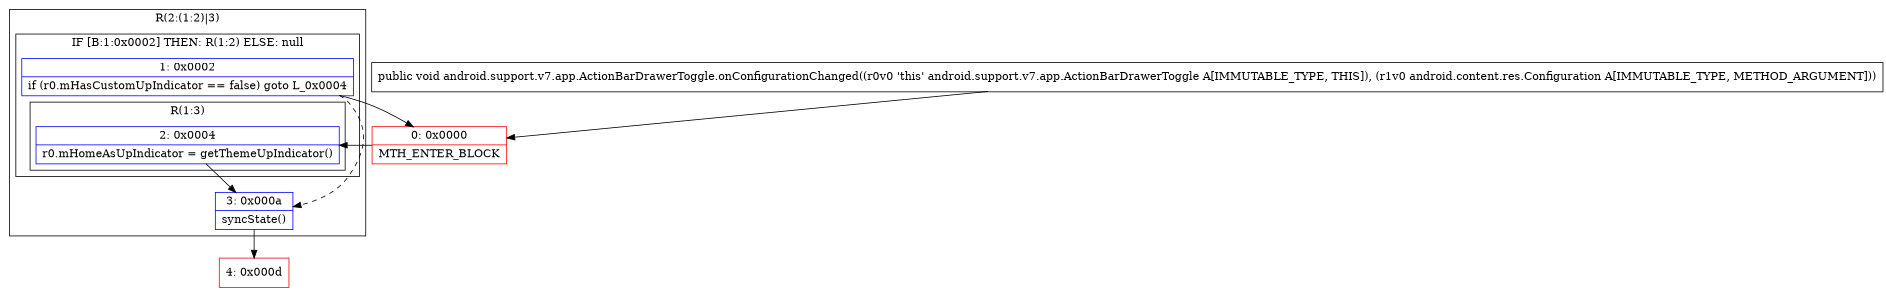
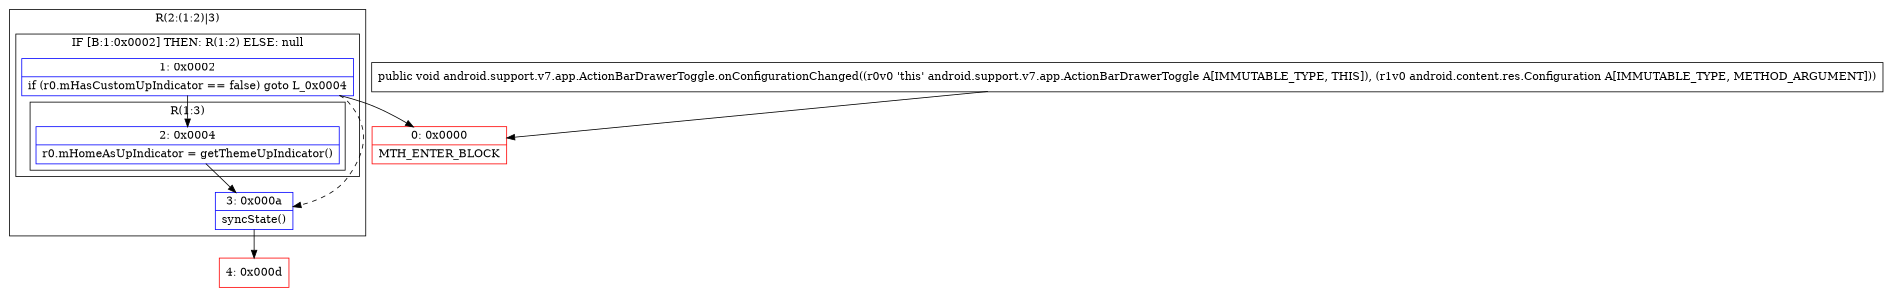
(354, 145) -> (188, 107)
